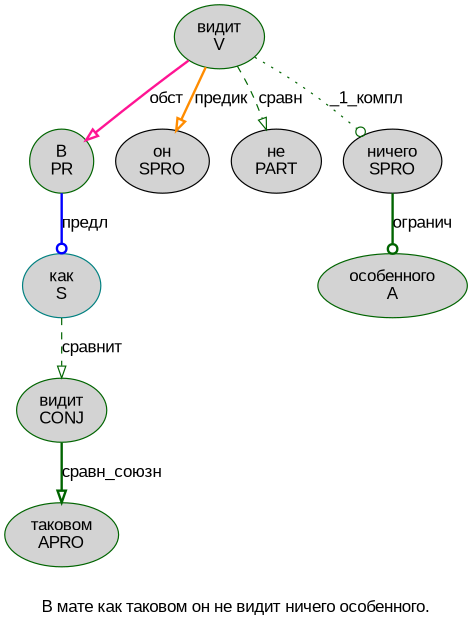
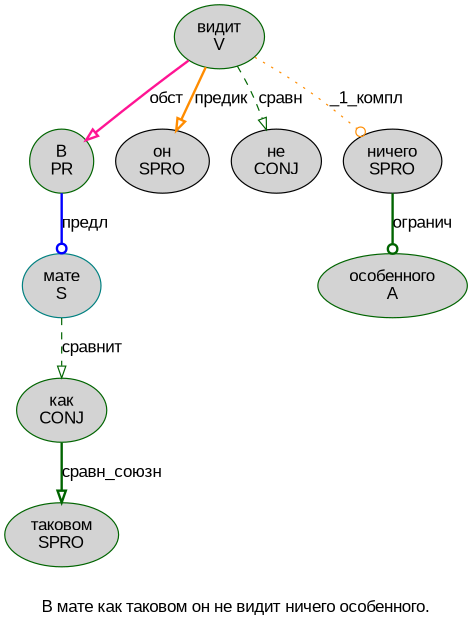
(308, 90) -> (308, 90)
(276, 161) -> (276, 161)
(62, 286) -> (62, 286)
(62, 410) -> (62, 410)
(62, 535) -> (62, 535)
